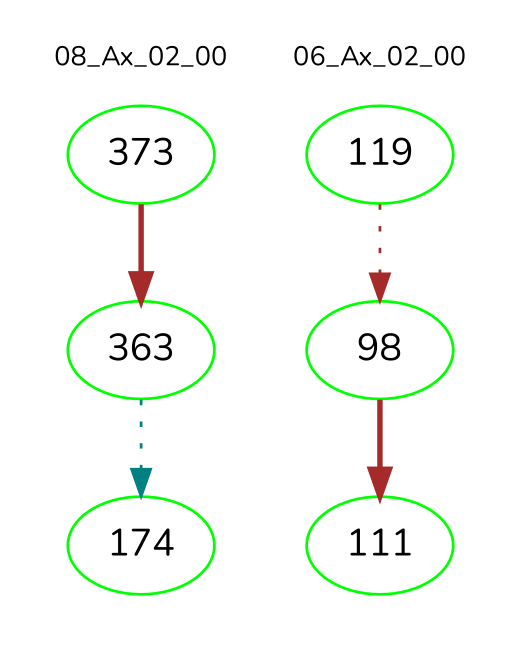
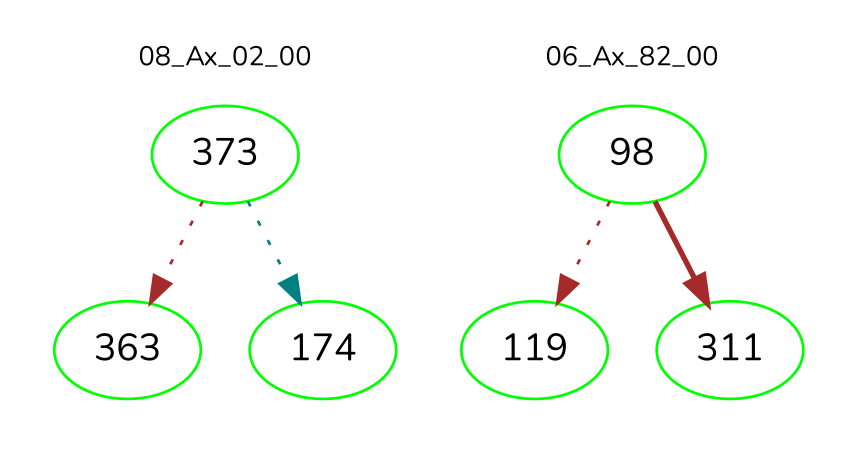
(380, 58) -> (632, 58)
(141, 239) -> (183, 240)
(380, 239) -> (590, 240)
(141, 434) -> (268, 240)
(380, 545) -> (730, 350)
